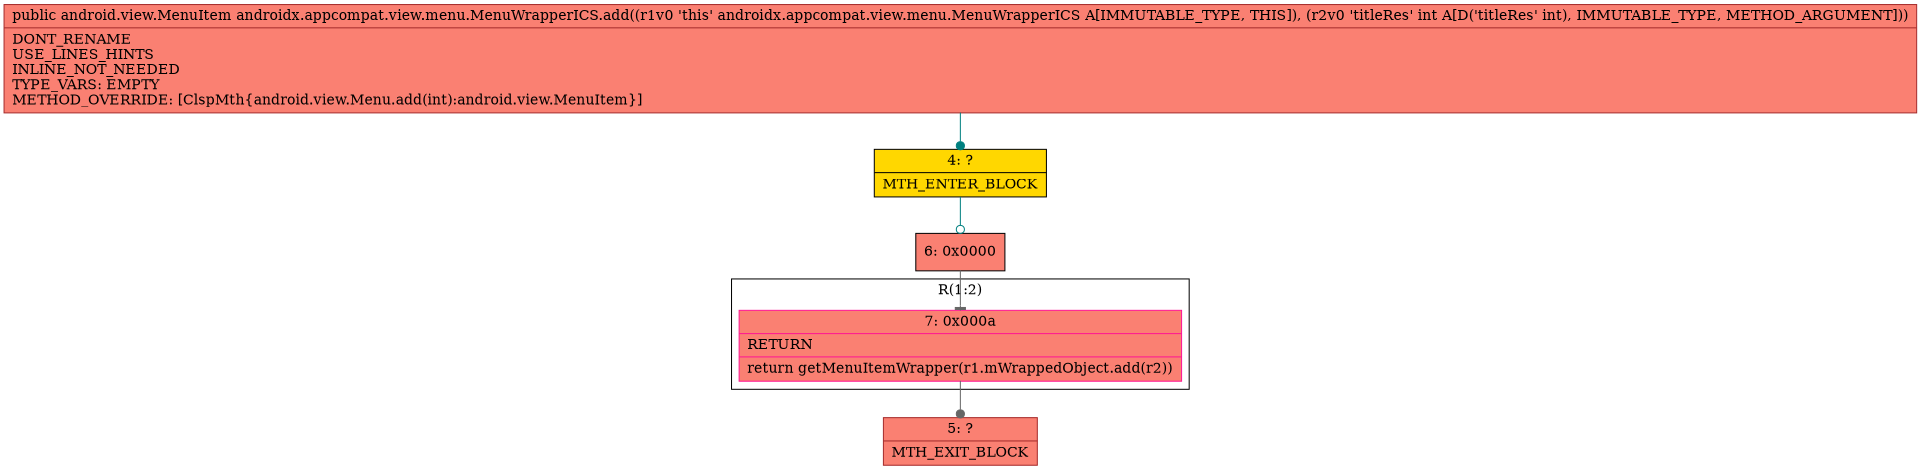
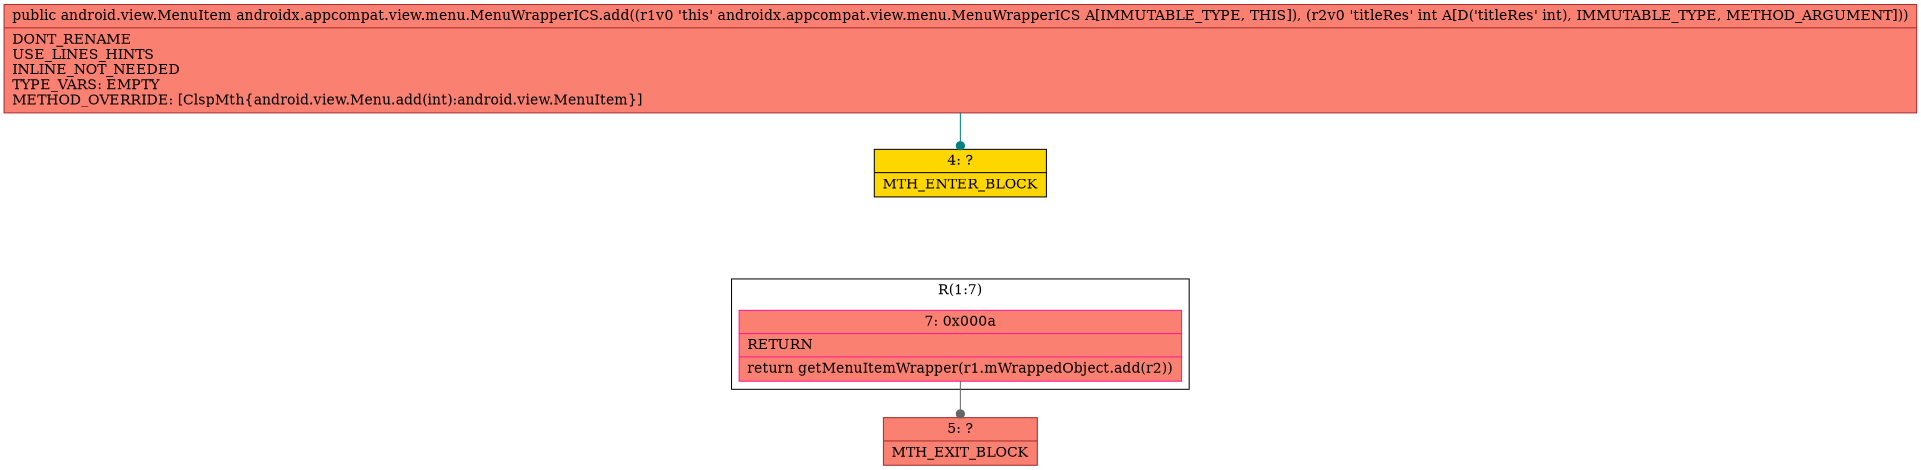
(960, 252) -> none
(960, 291) -> (960, 291)
